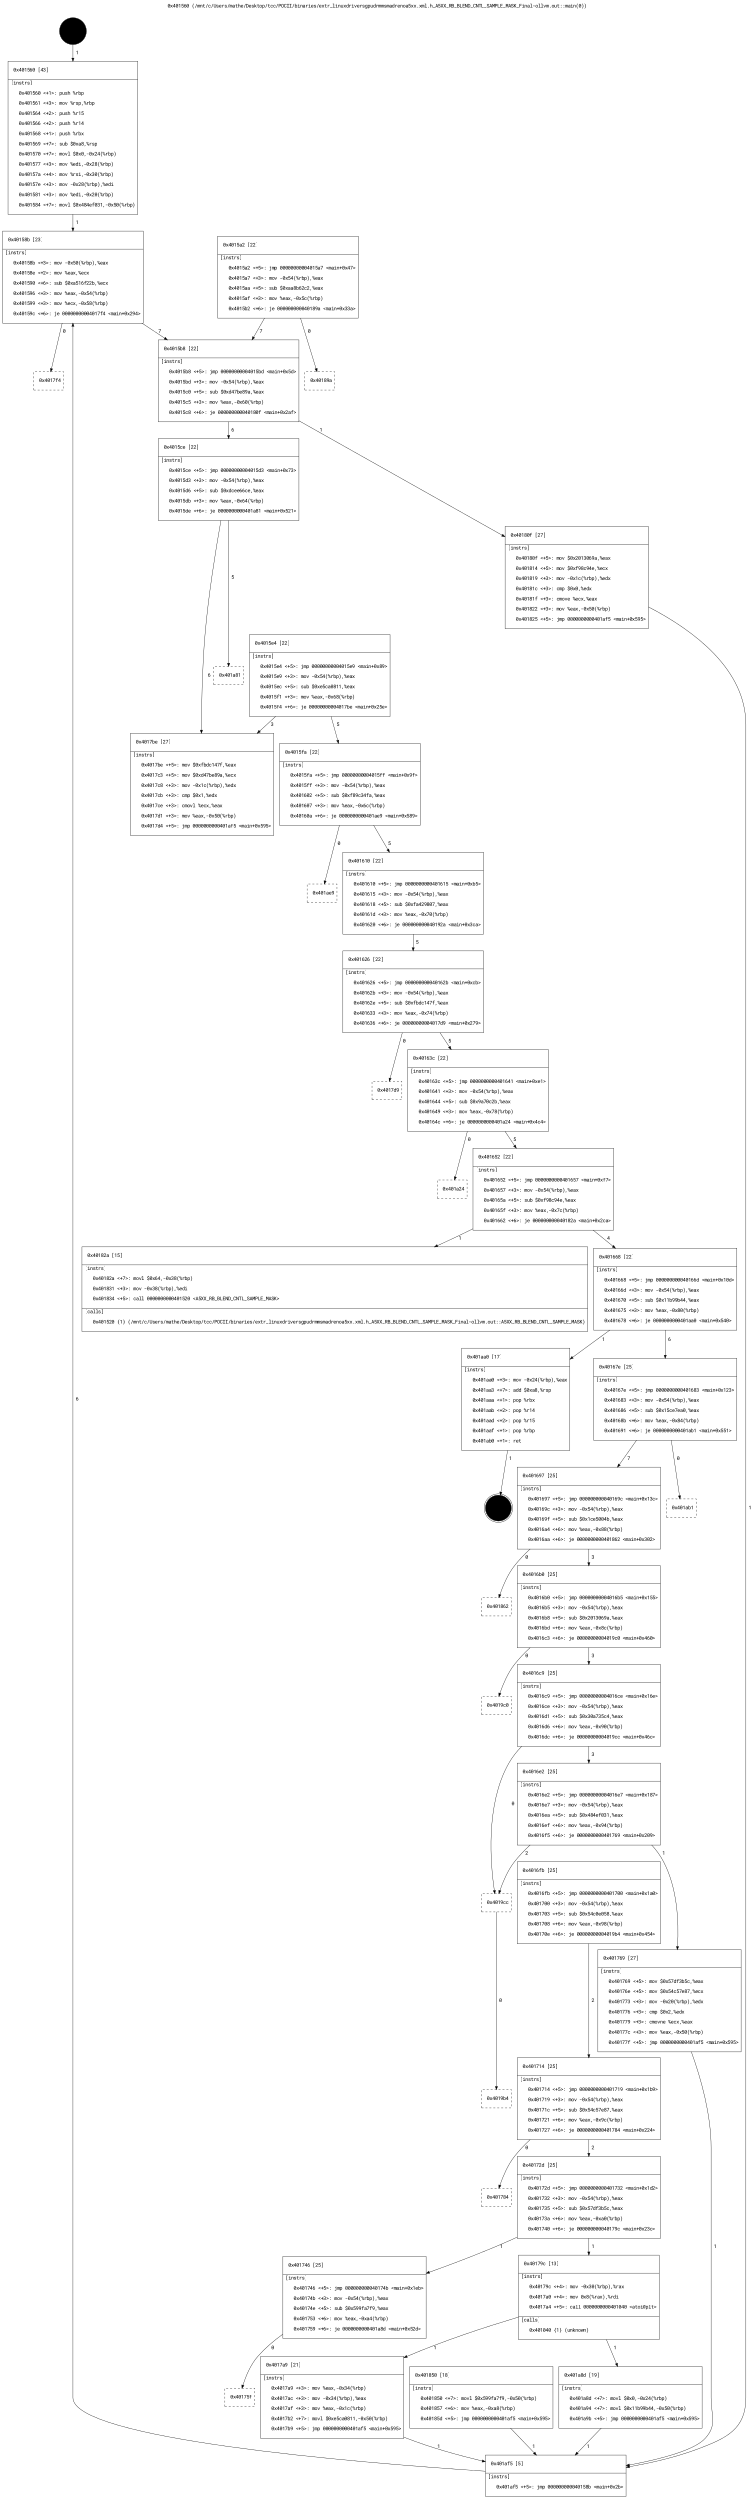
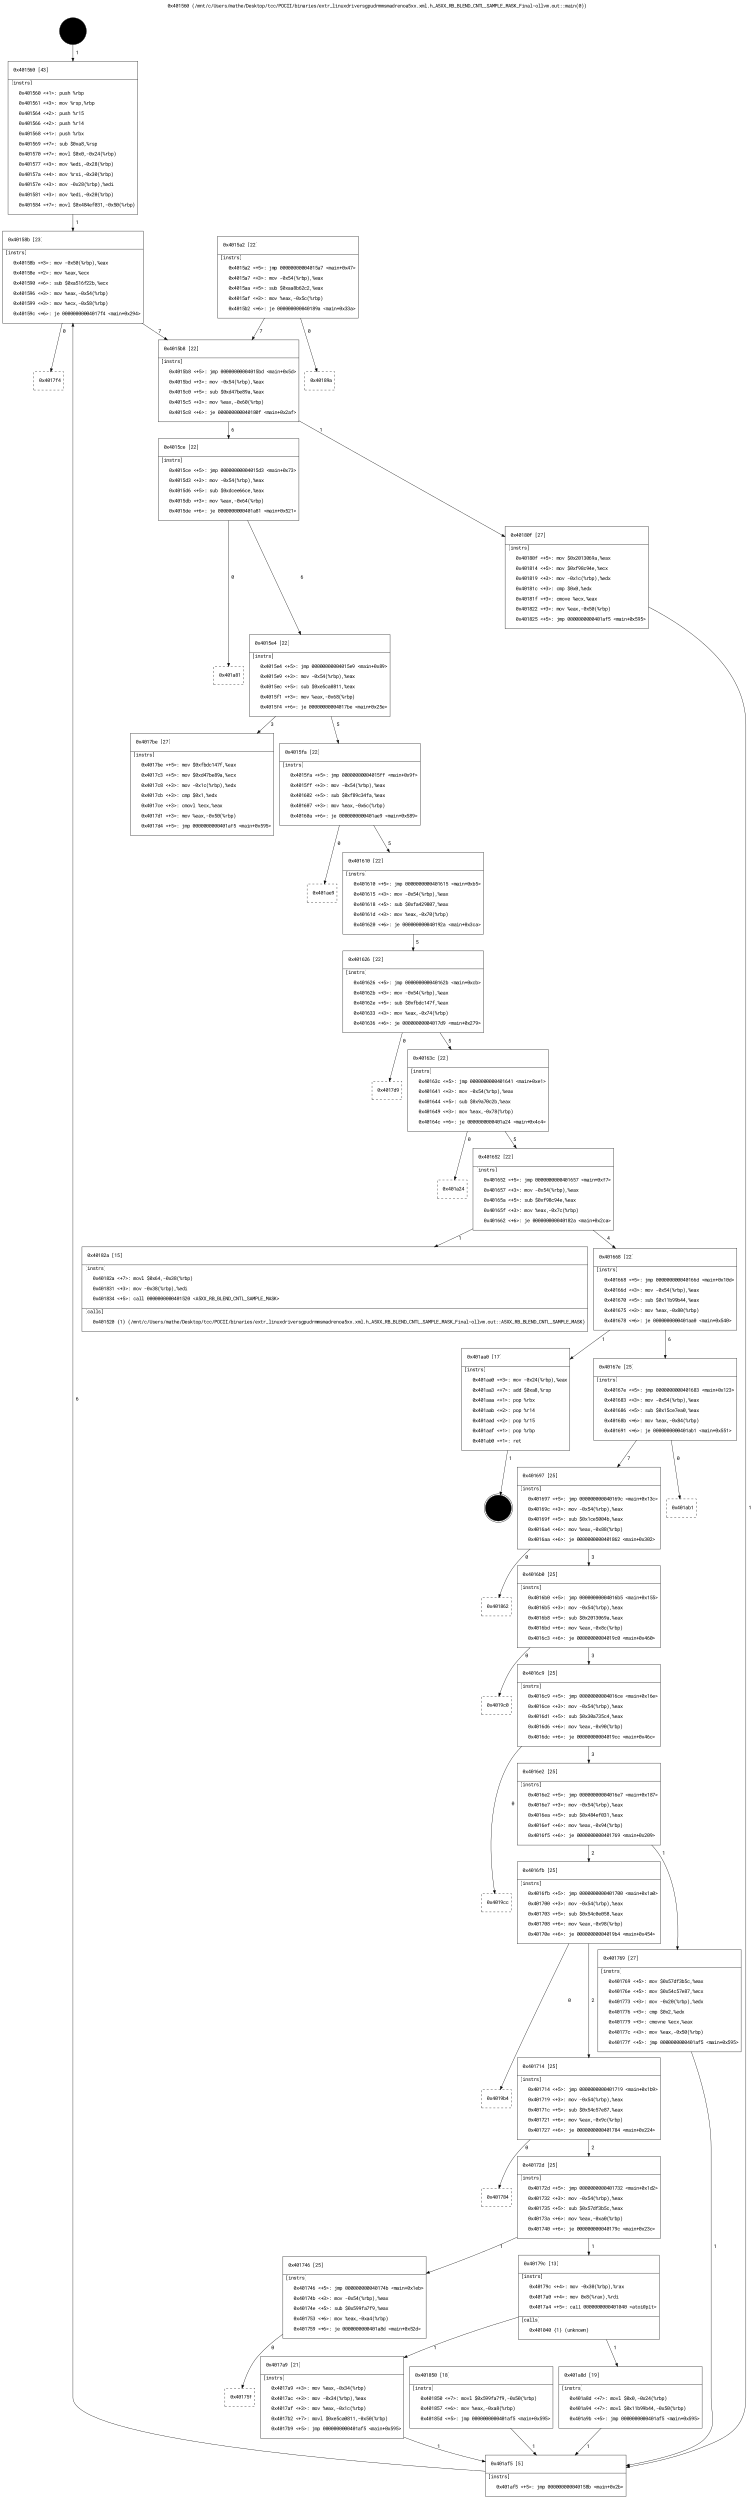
(231, 578) -> (231, 578)
(206, 625) -> (274, 576)
(512, 1866) -> (589, 1852)
(496, 1999) -> (535, 2015)
